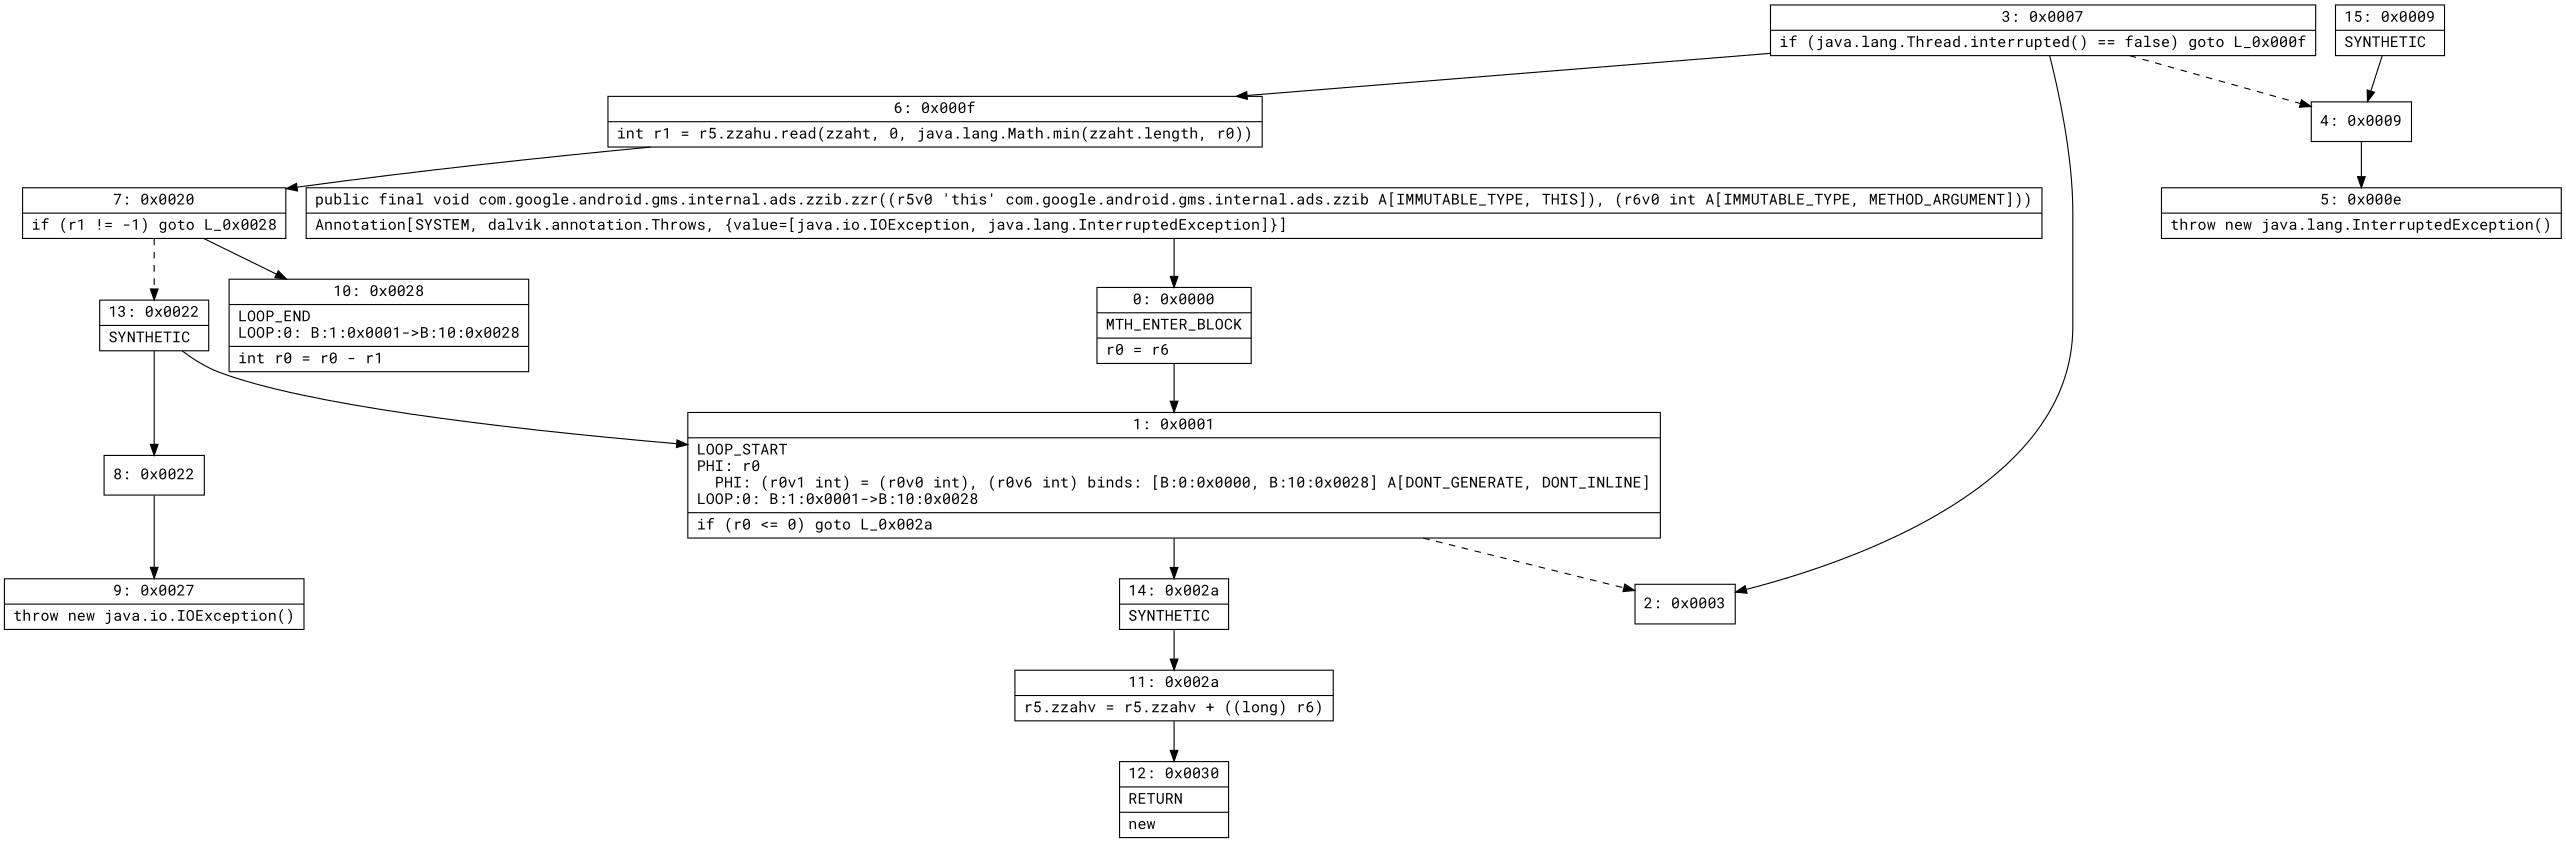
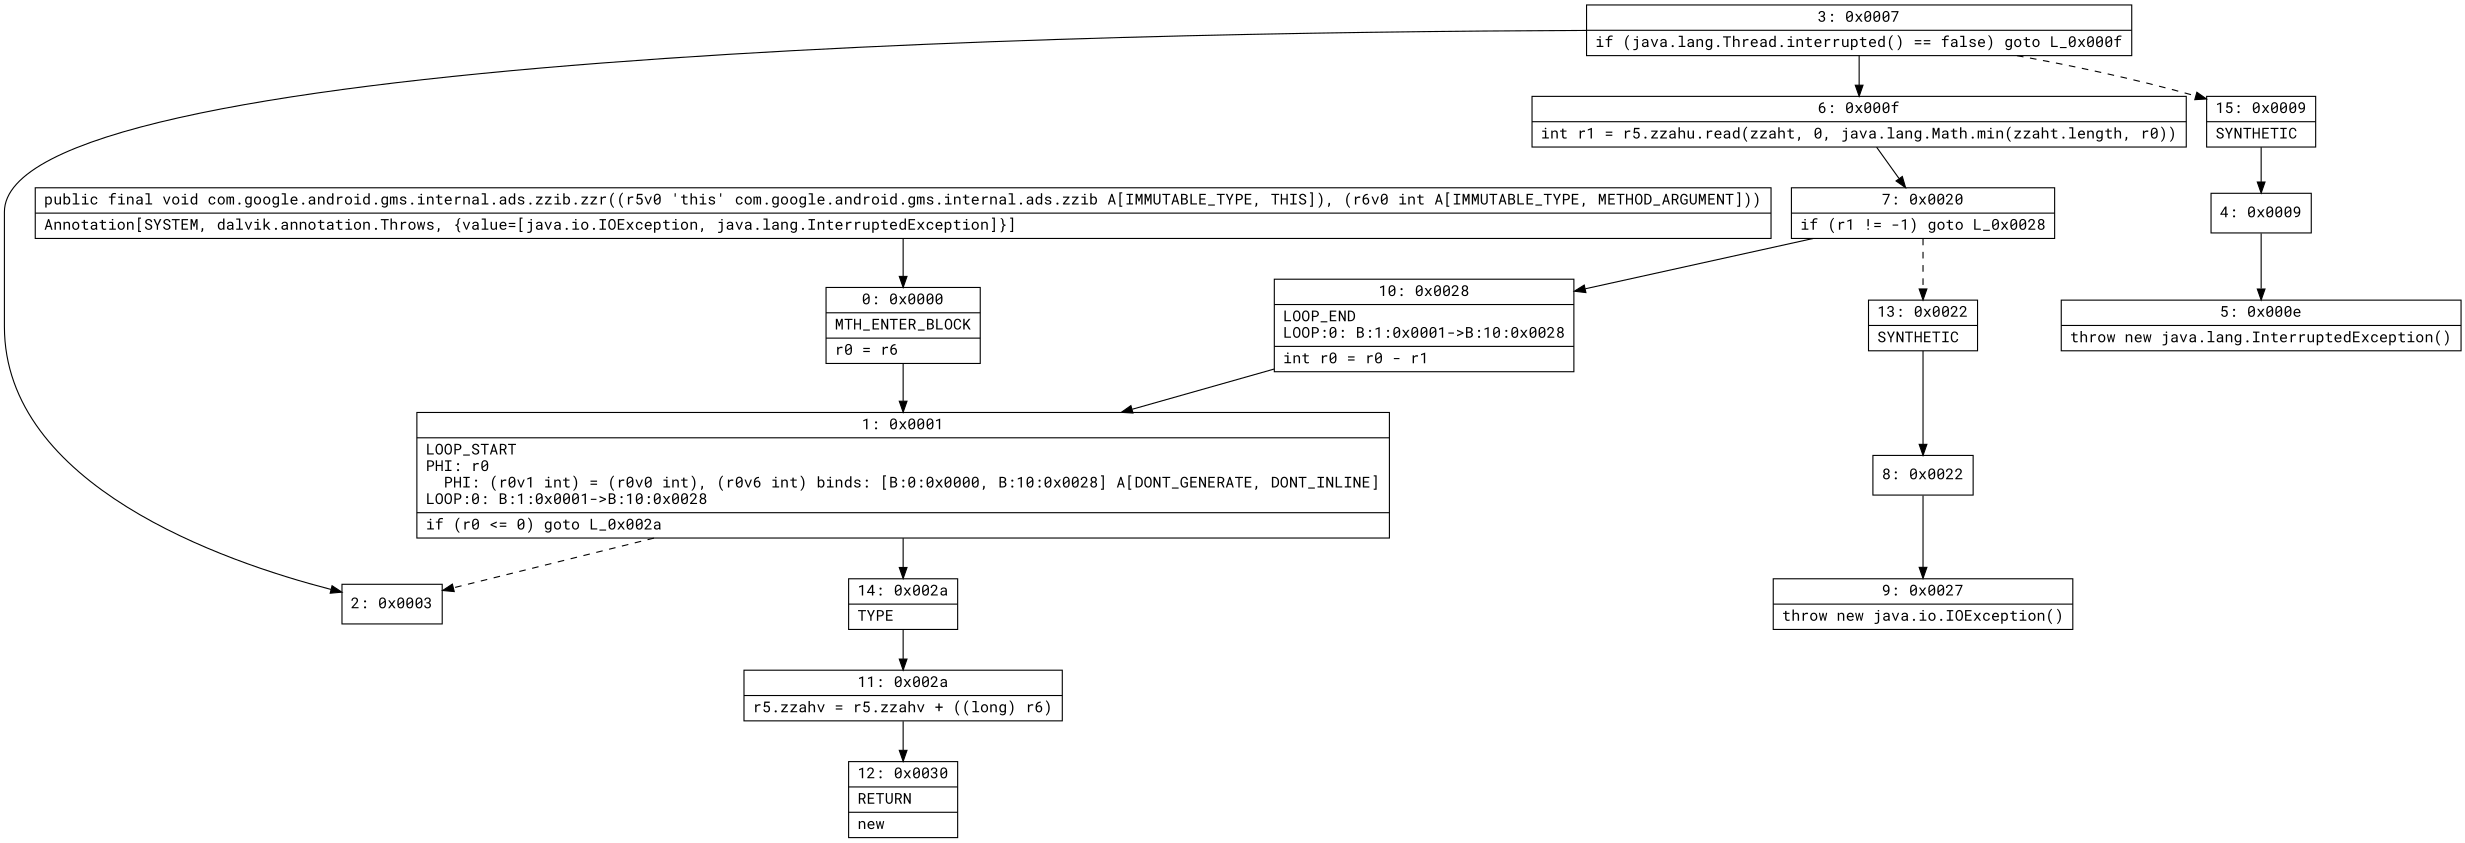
(2215, 80) -> (2107, 74)
(425, 416) -> (1203, 389)
(1170, 616) -> (876, 616)
